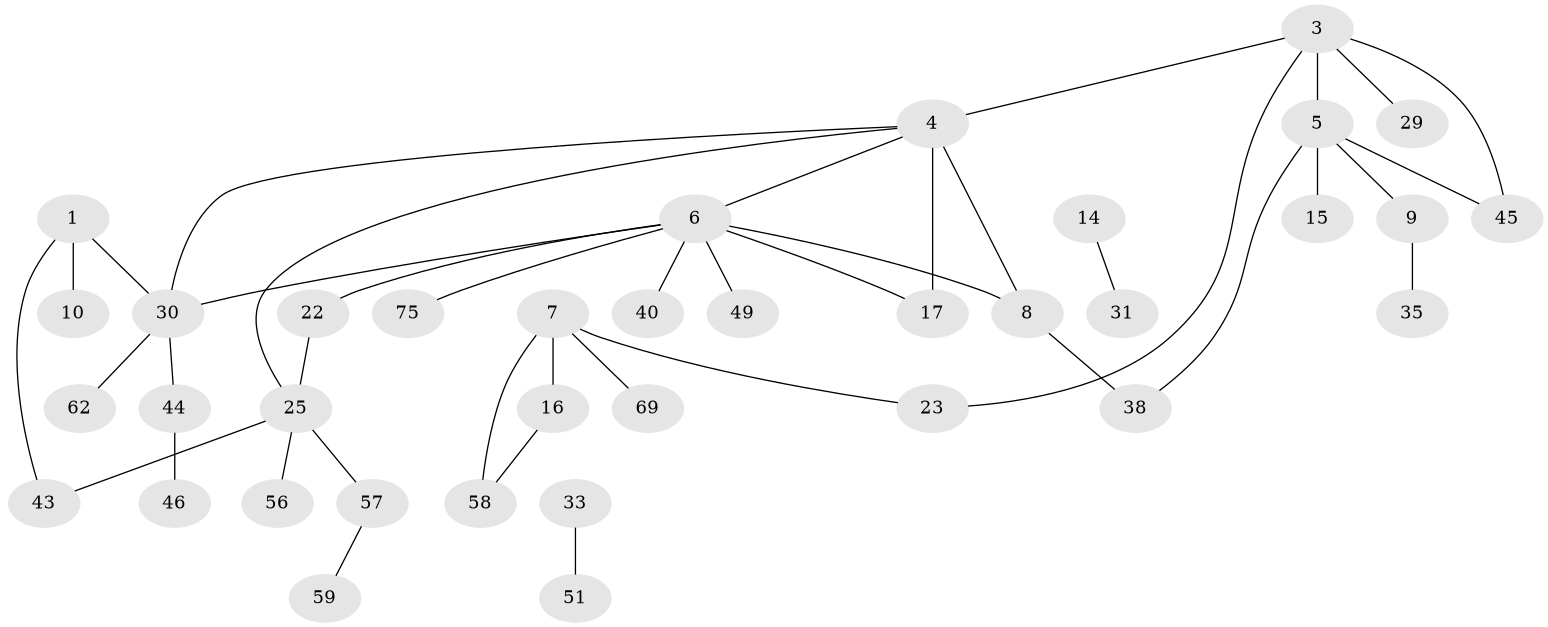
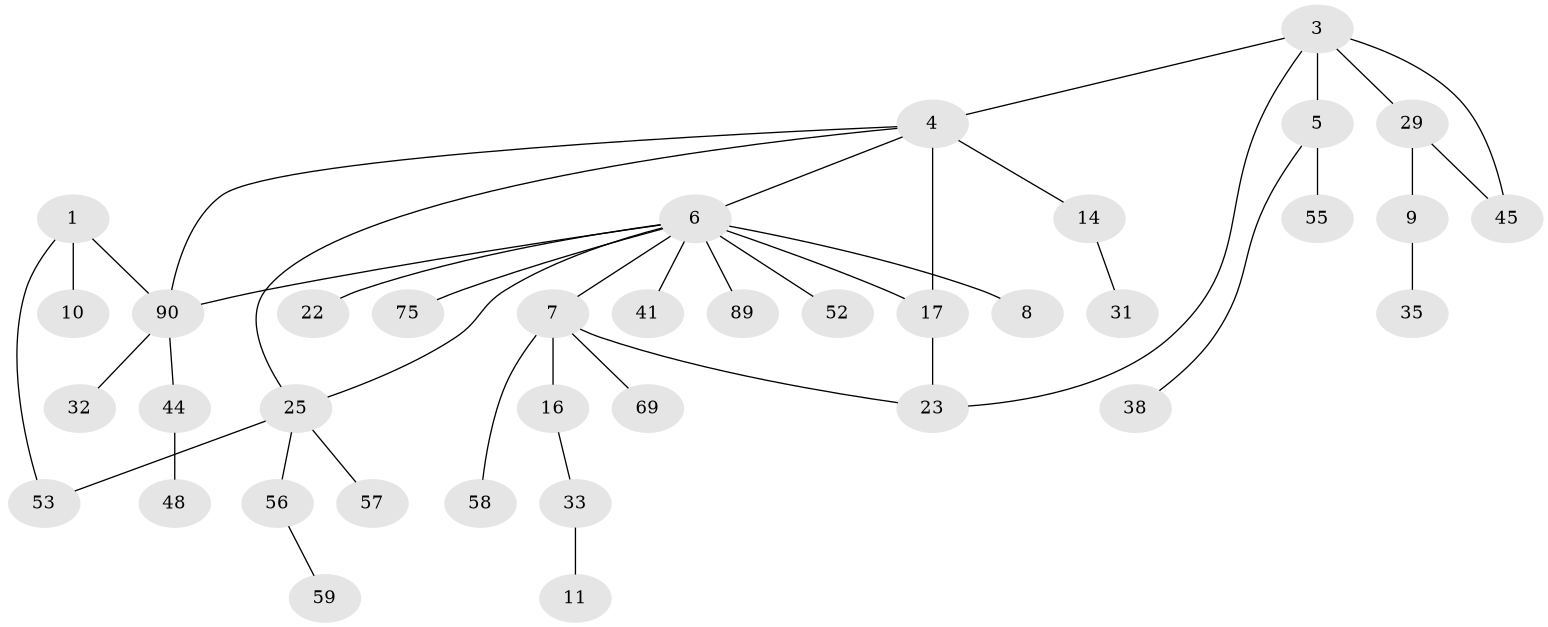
(1365, 171) -> (1412, 171)
(1412, 171) -> (1460, 171)
(980, 219) -> (1011, 171)
(1318, 219) -> (1318, 219)
none -> (624, 266)
(168, 314) -> (168, 314)
(648, 314) -> (648, 314)
(743, 314) -> (743, 314)
none -> (838, 314)
(305, 361) -> (489, 303)
none -> (933, 361)
(1082, 361) -> none
(80, 409) -> (80, 409)
(517, 456) -> (564, 456)
(44, 503) -> (44, 503)
(175, 503) -> (175, 503)
(349, 551) -> (301, 551)
(575, 598) -> (575, 598)
